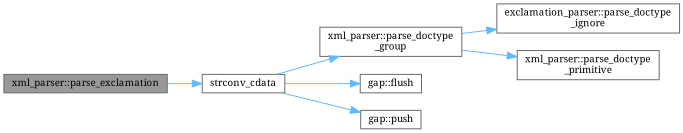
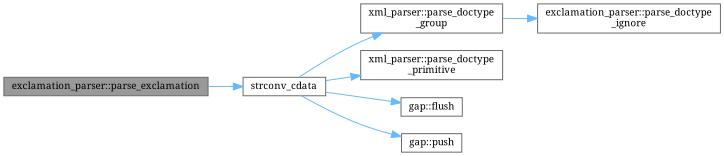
(485, 53) -> (338, 79)
(86, 84) -> (106, 87)
